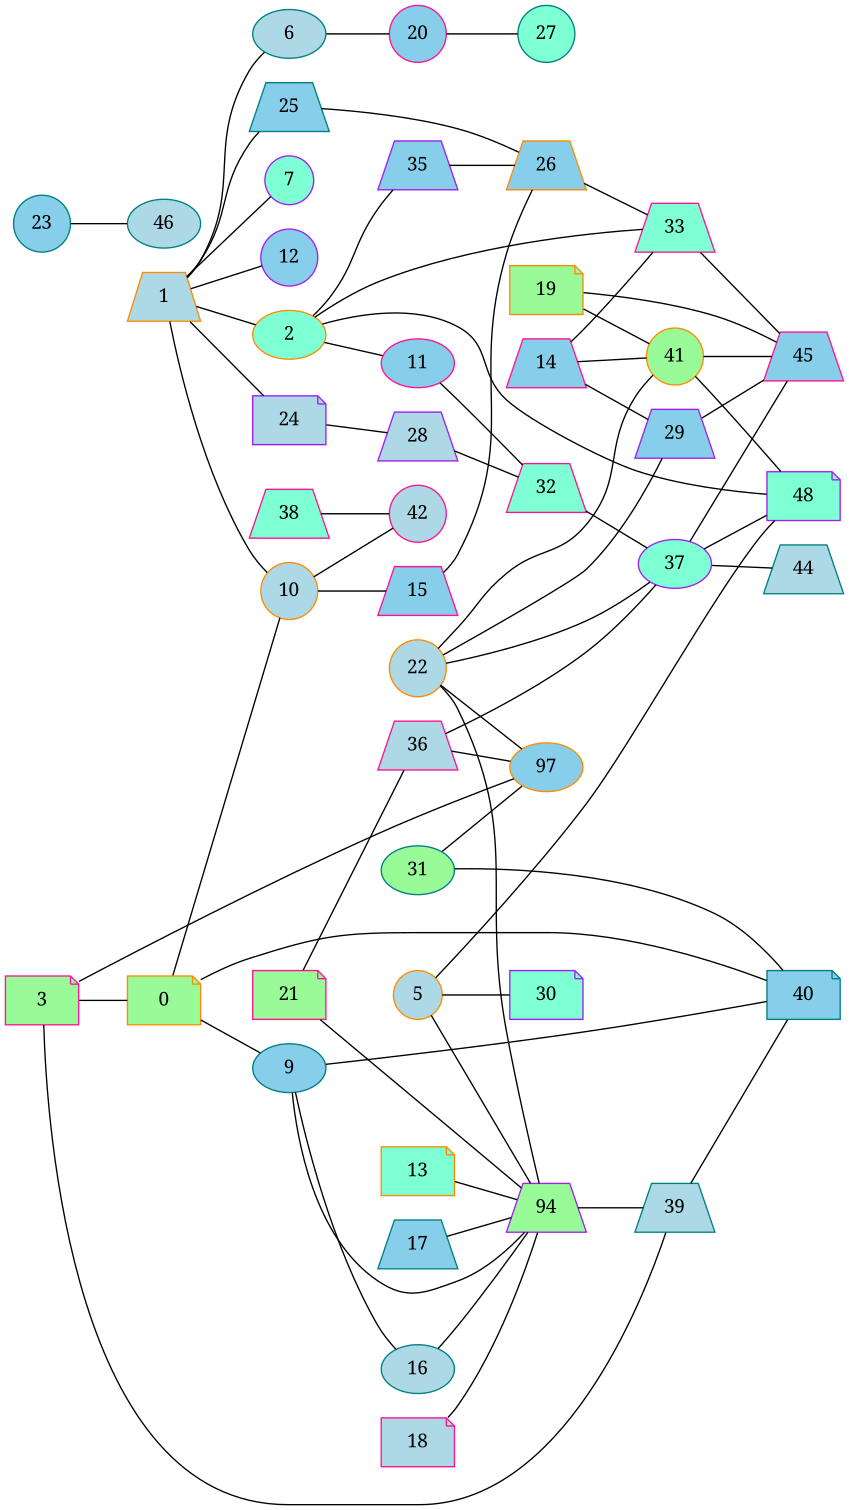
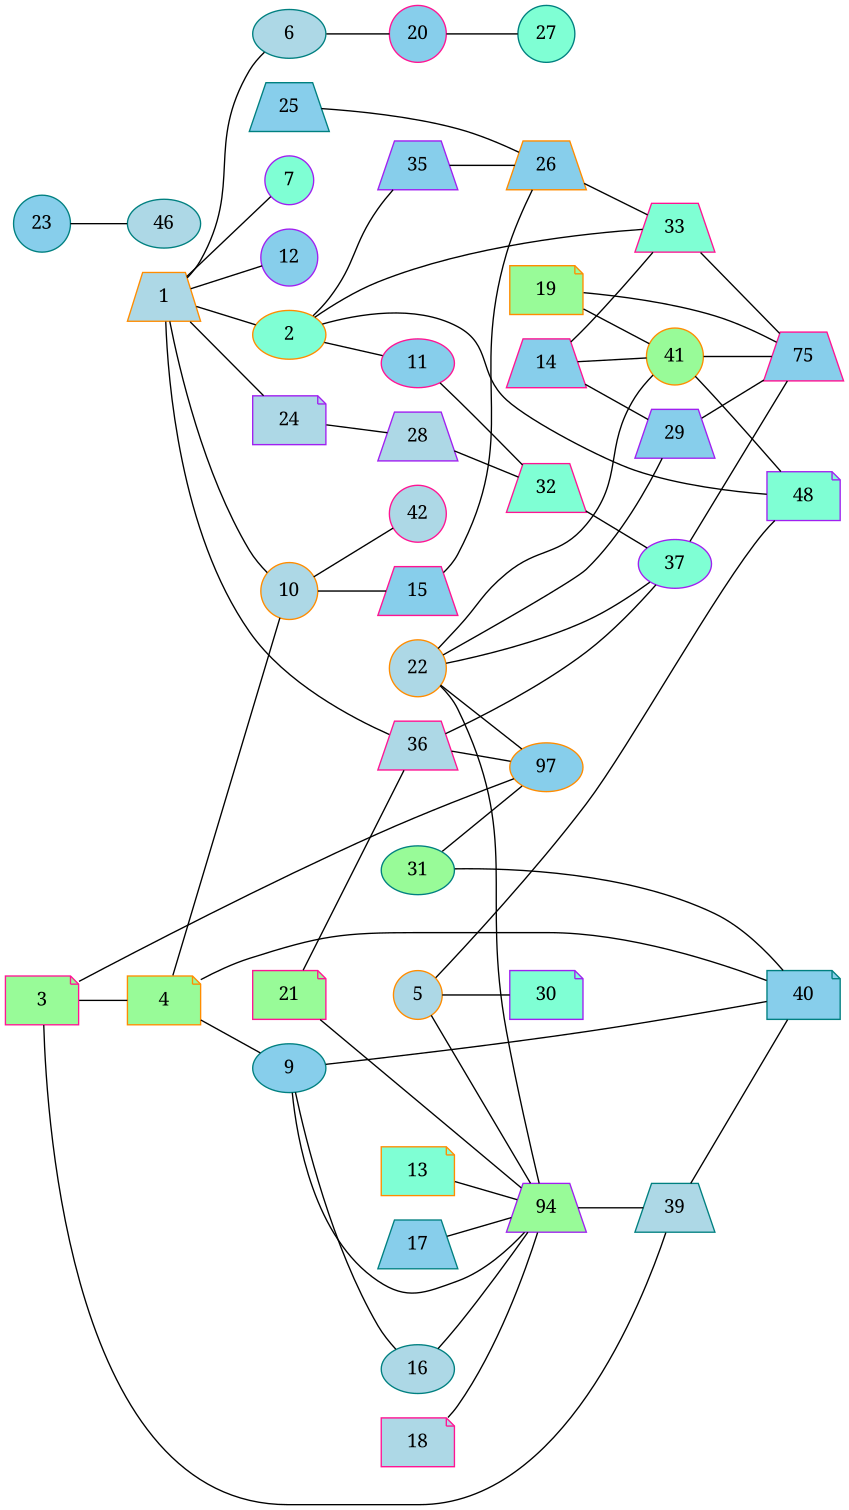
(232, 177) -> (214, 566)
(804, 357) -> (804, 357)
(289, 514) -> none
(735, 532) -> none
(804, 569) -> none
(164, 1000) -> (164, 1000)
